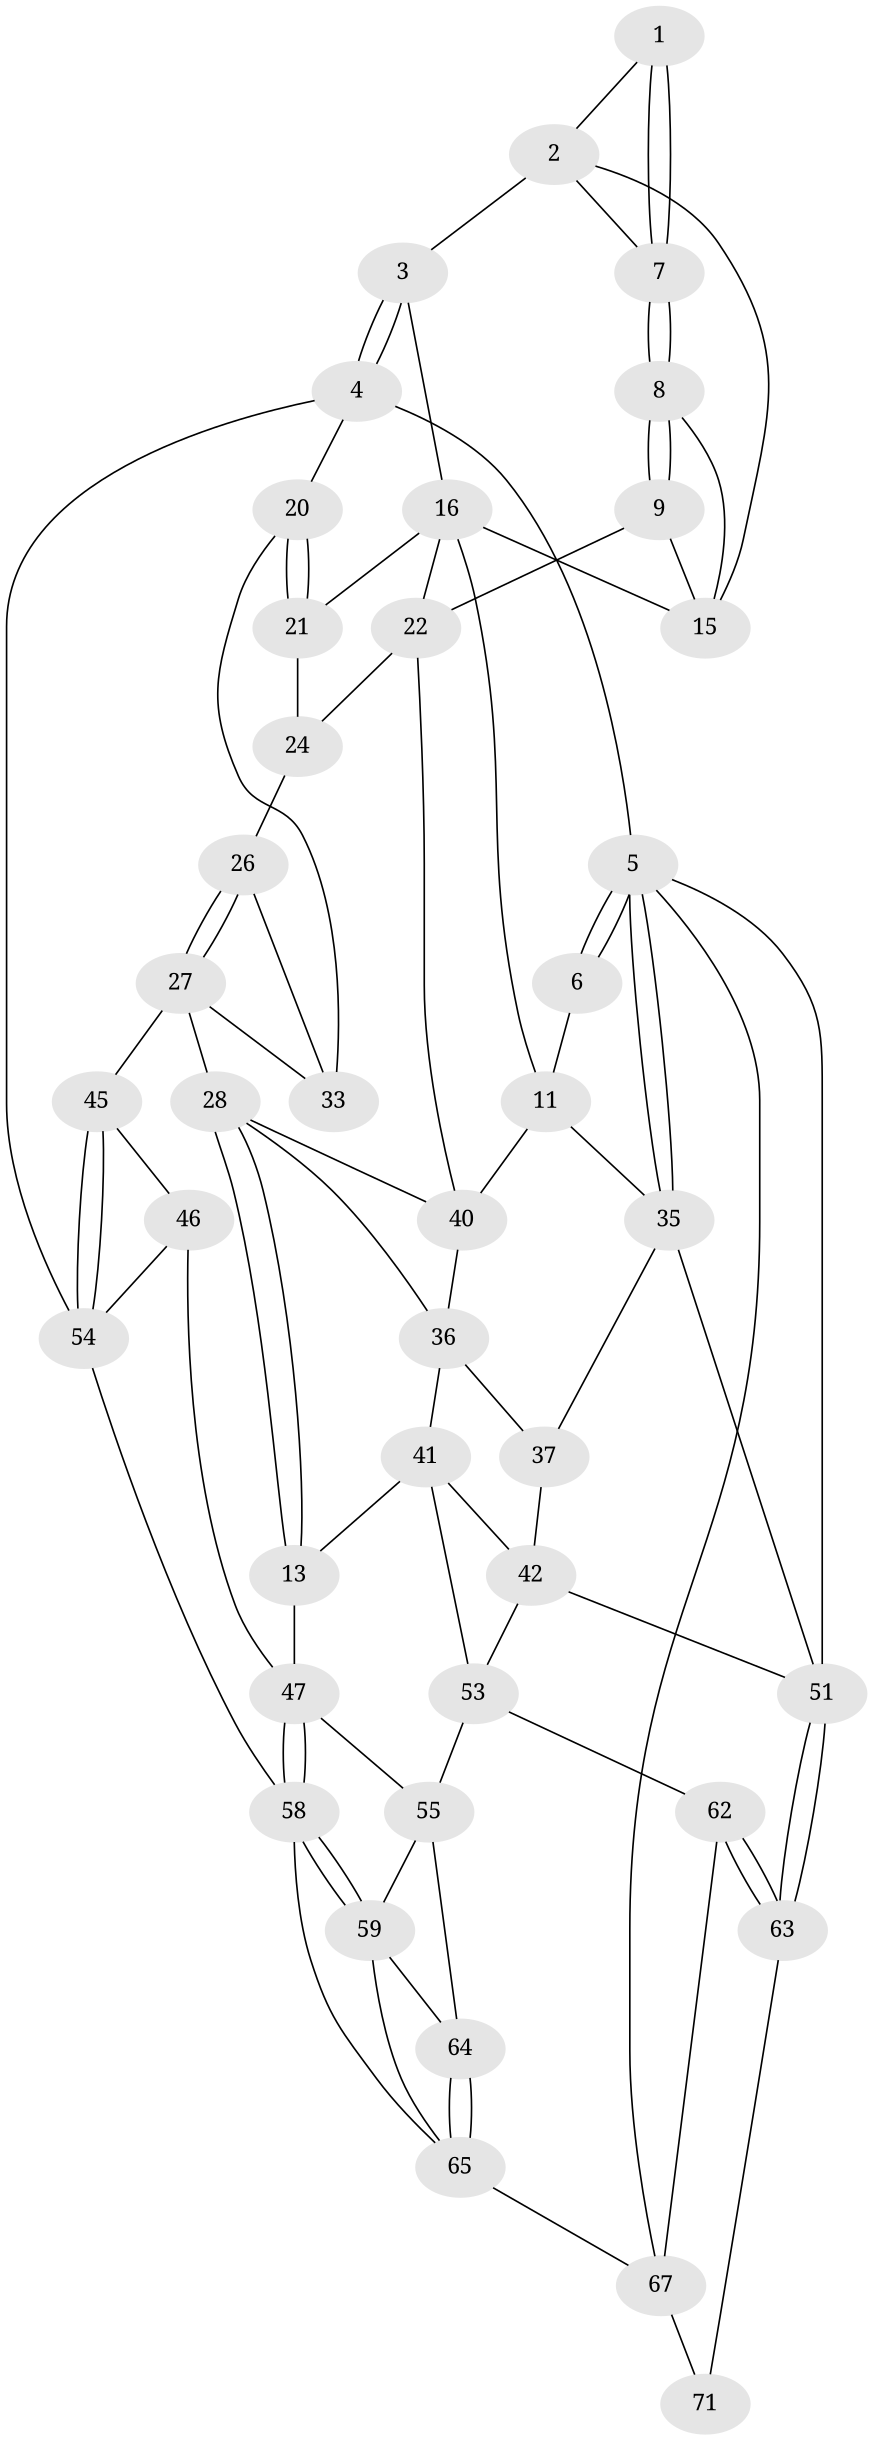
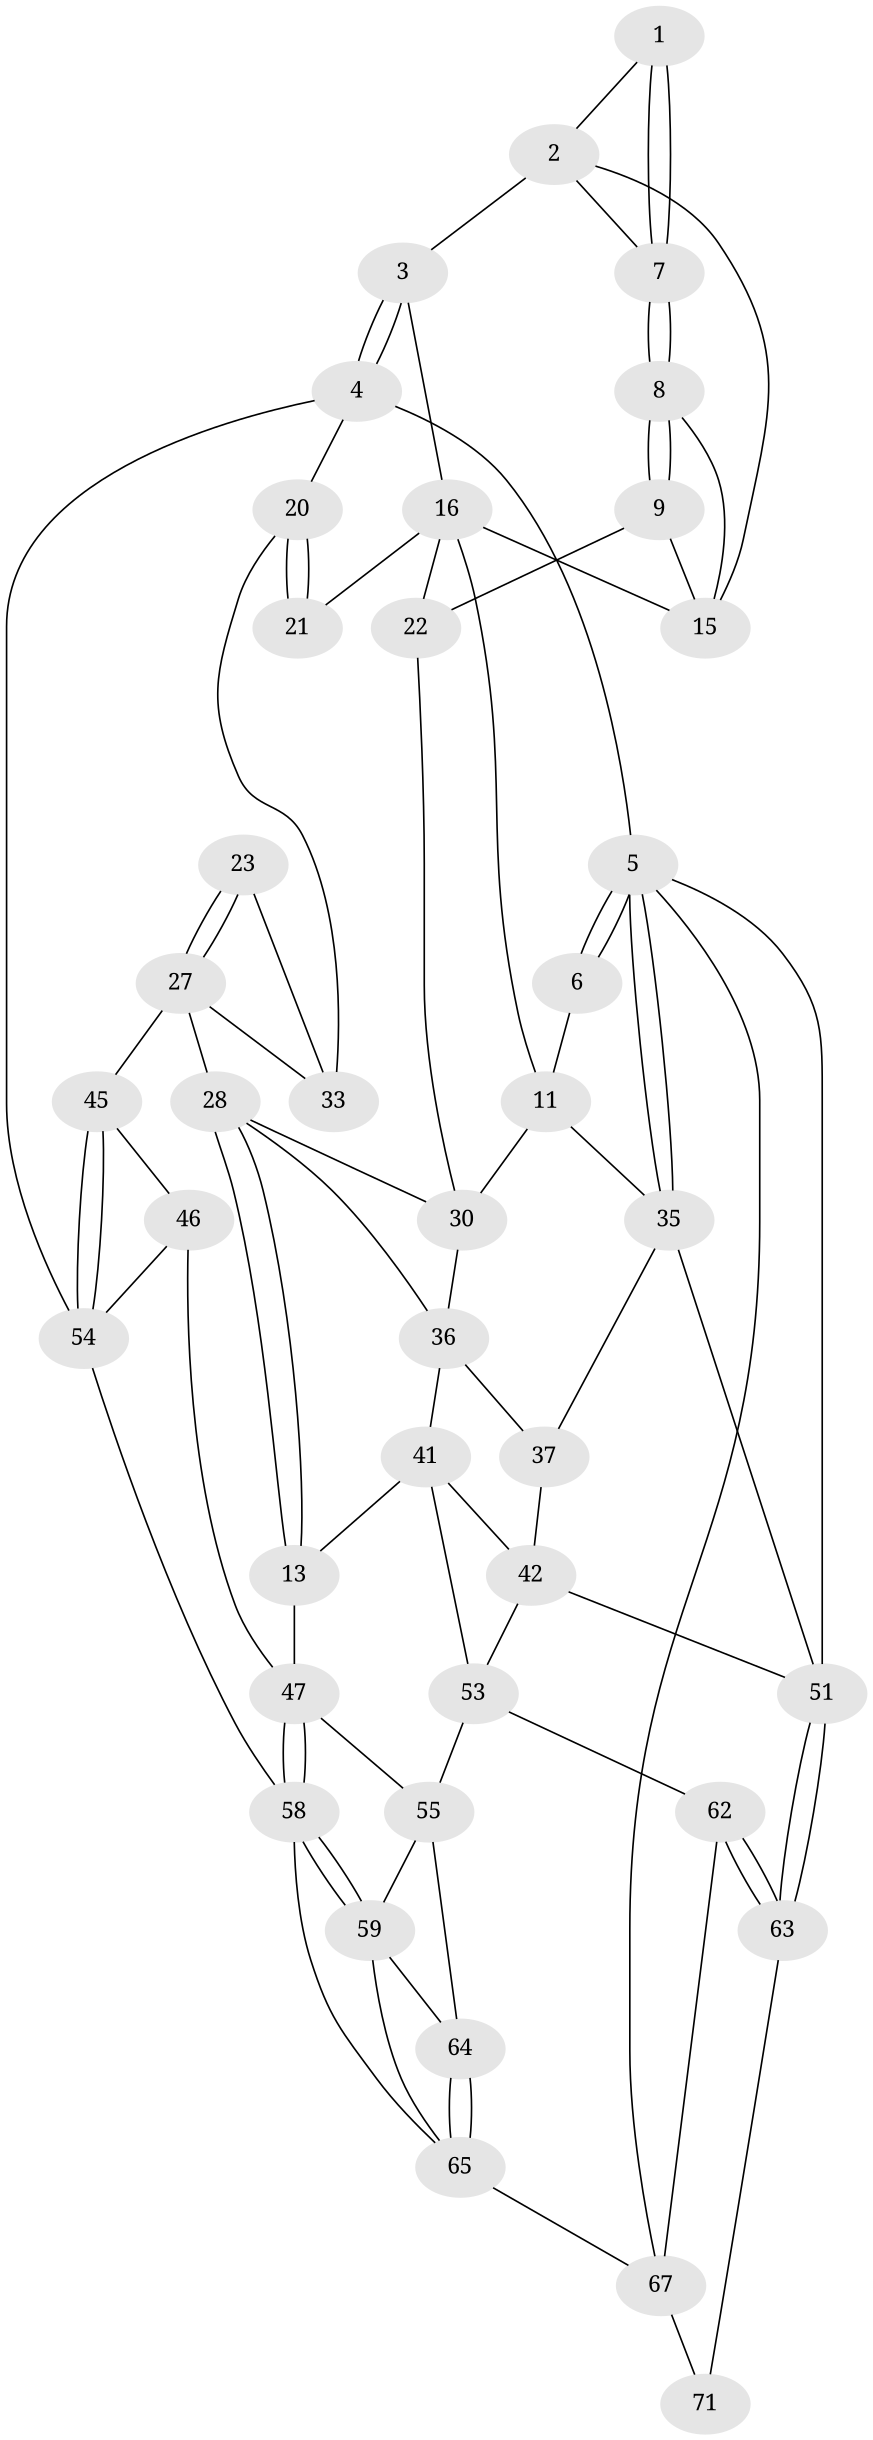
(298, 747) -> none
(243, 865) -> (243, 865)
(462, 1220) -> (462, 1220)
